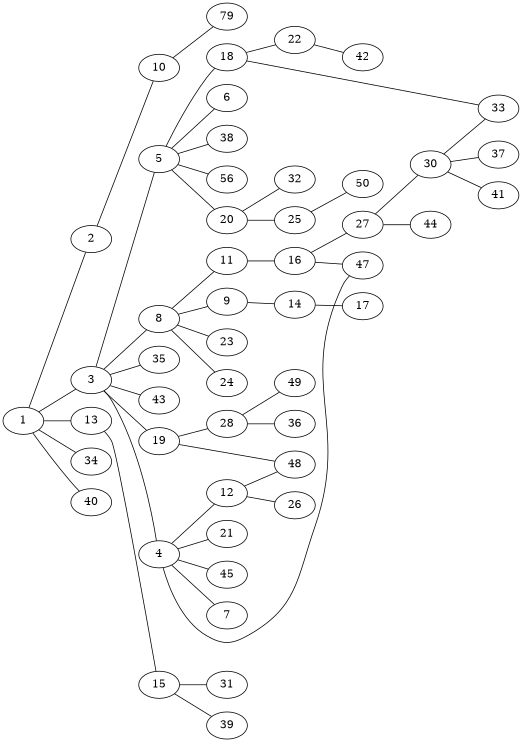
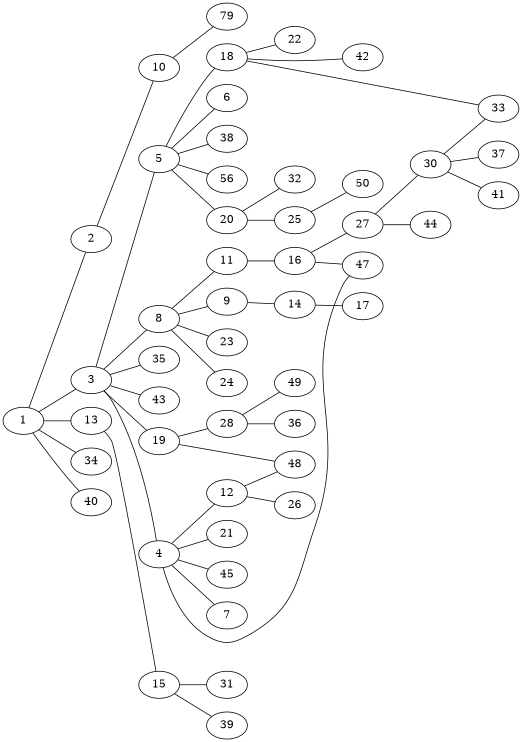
(329, 49) -> (295, 61)
